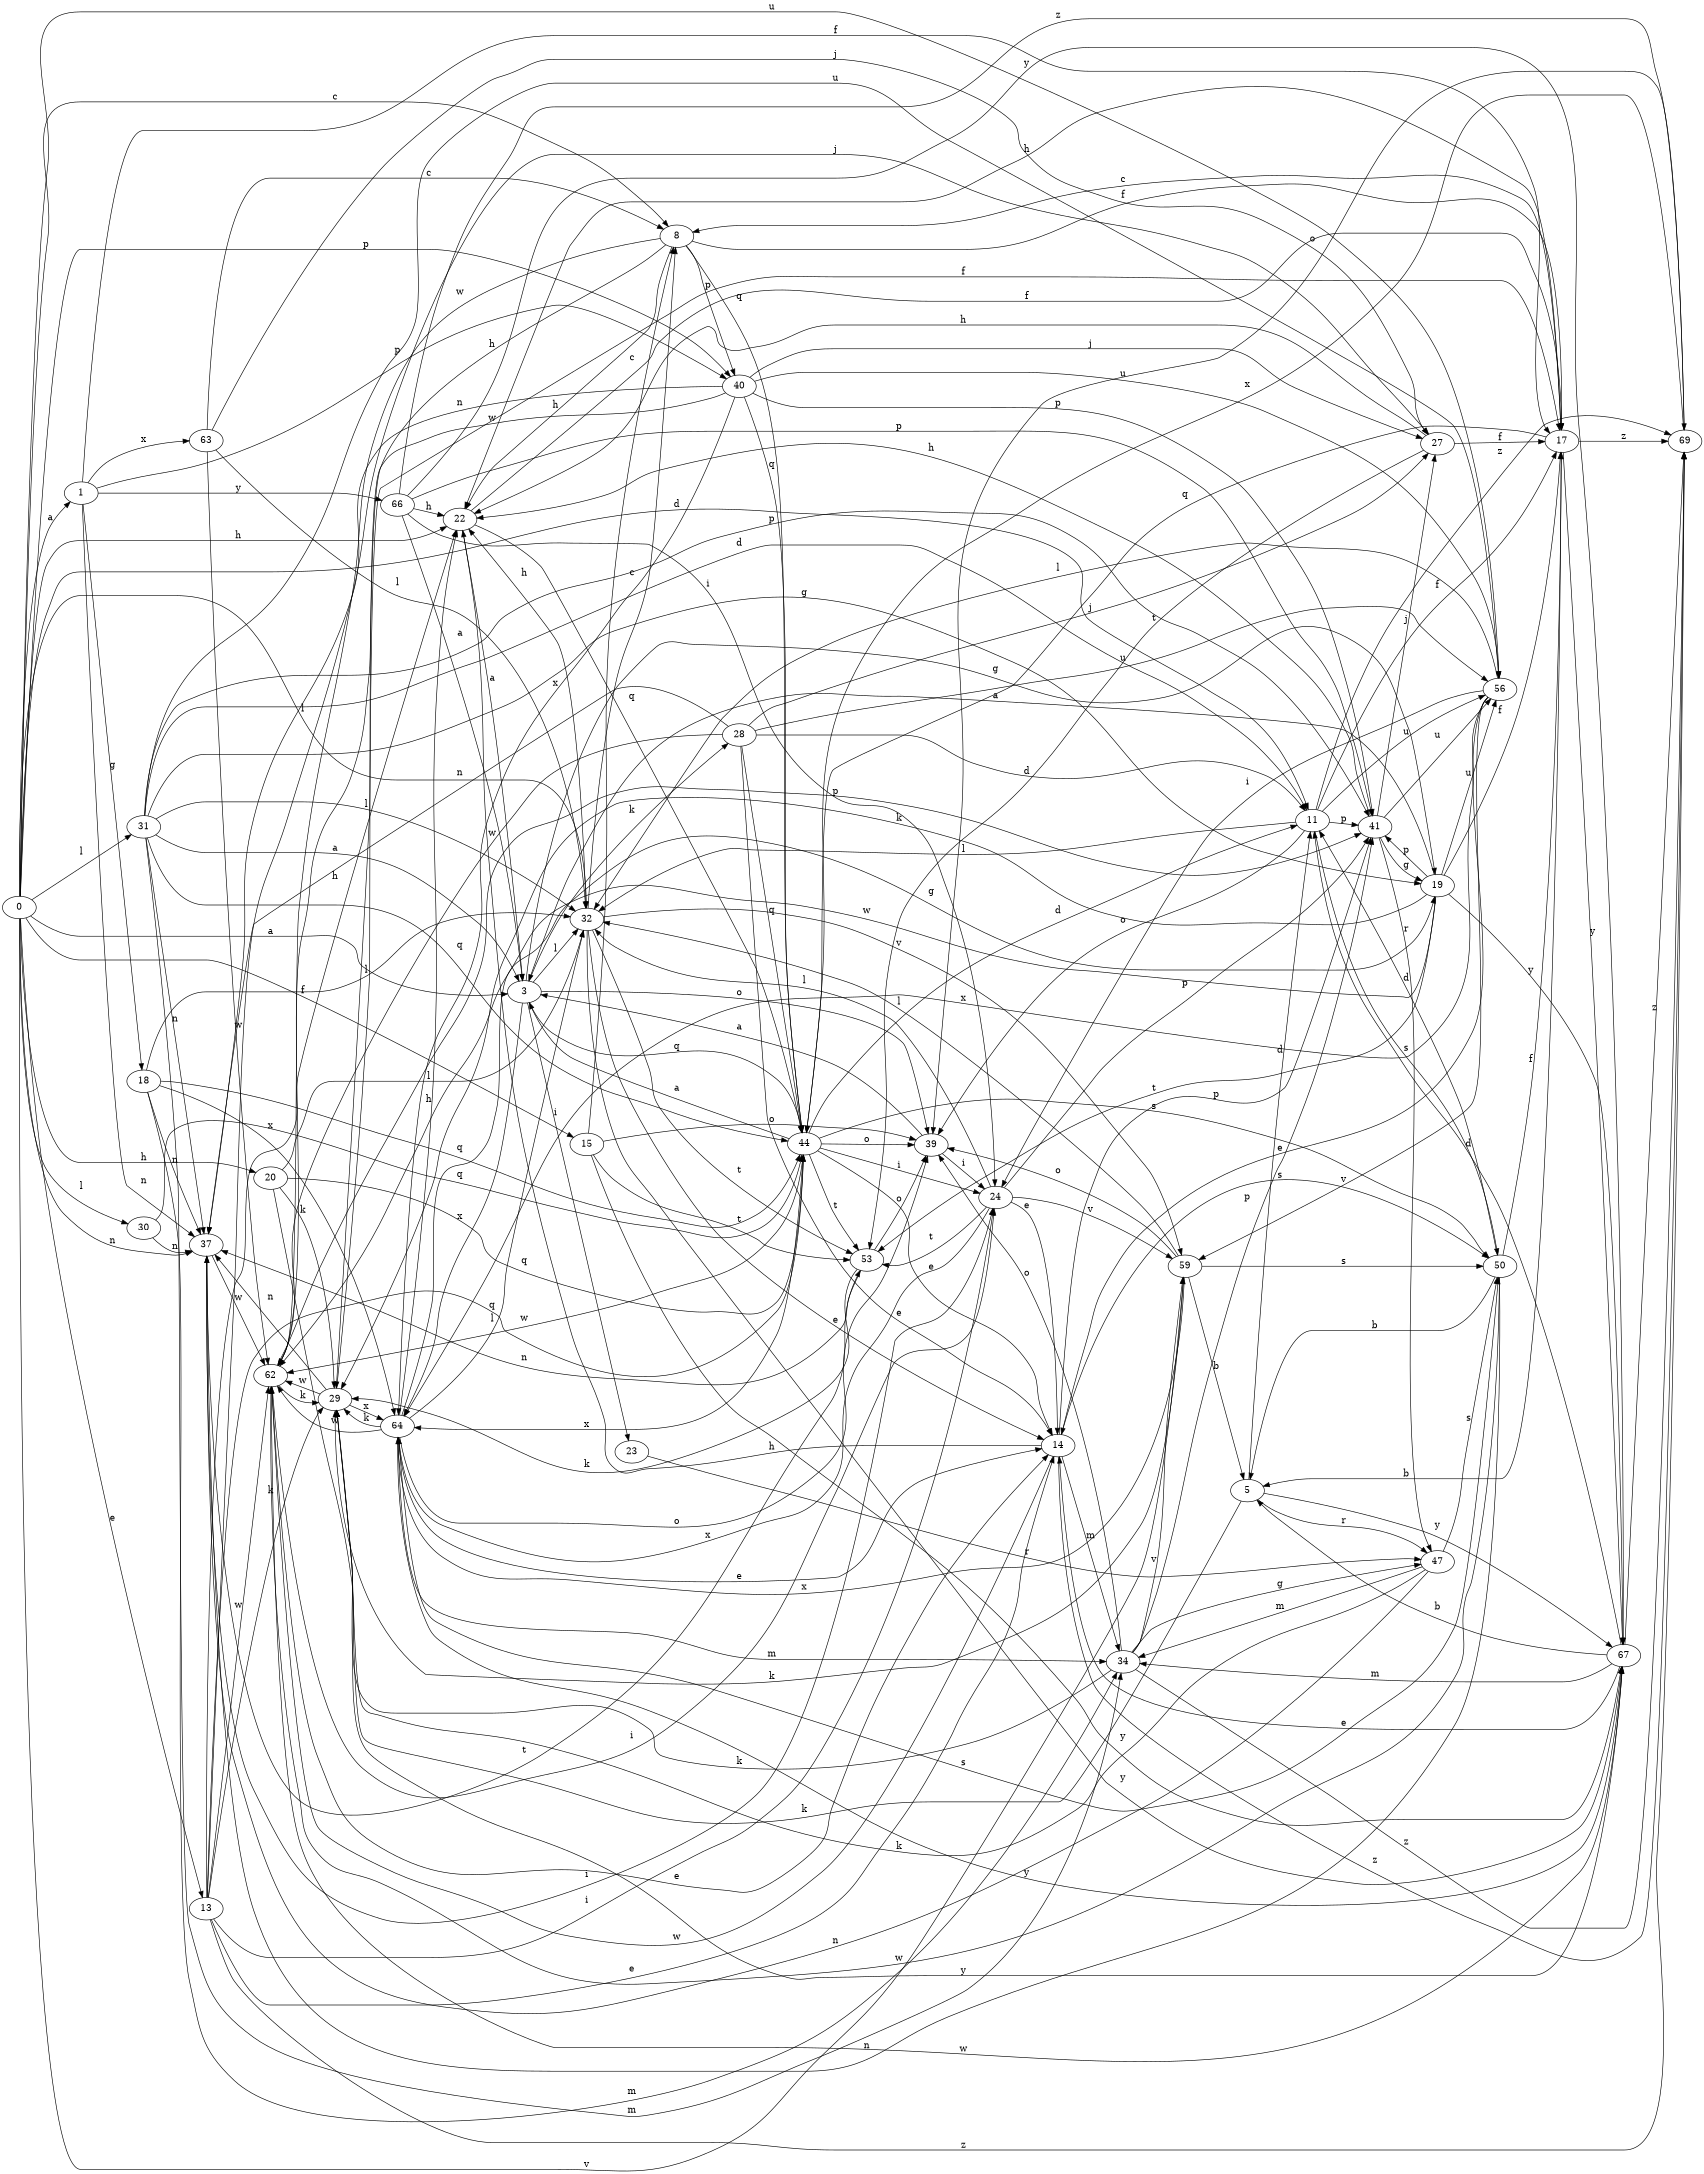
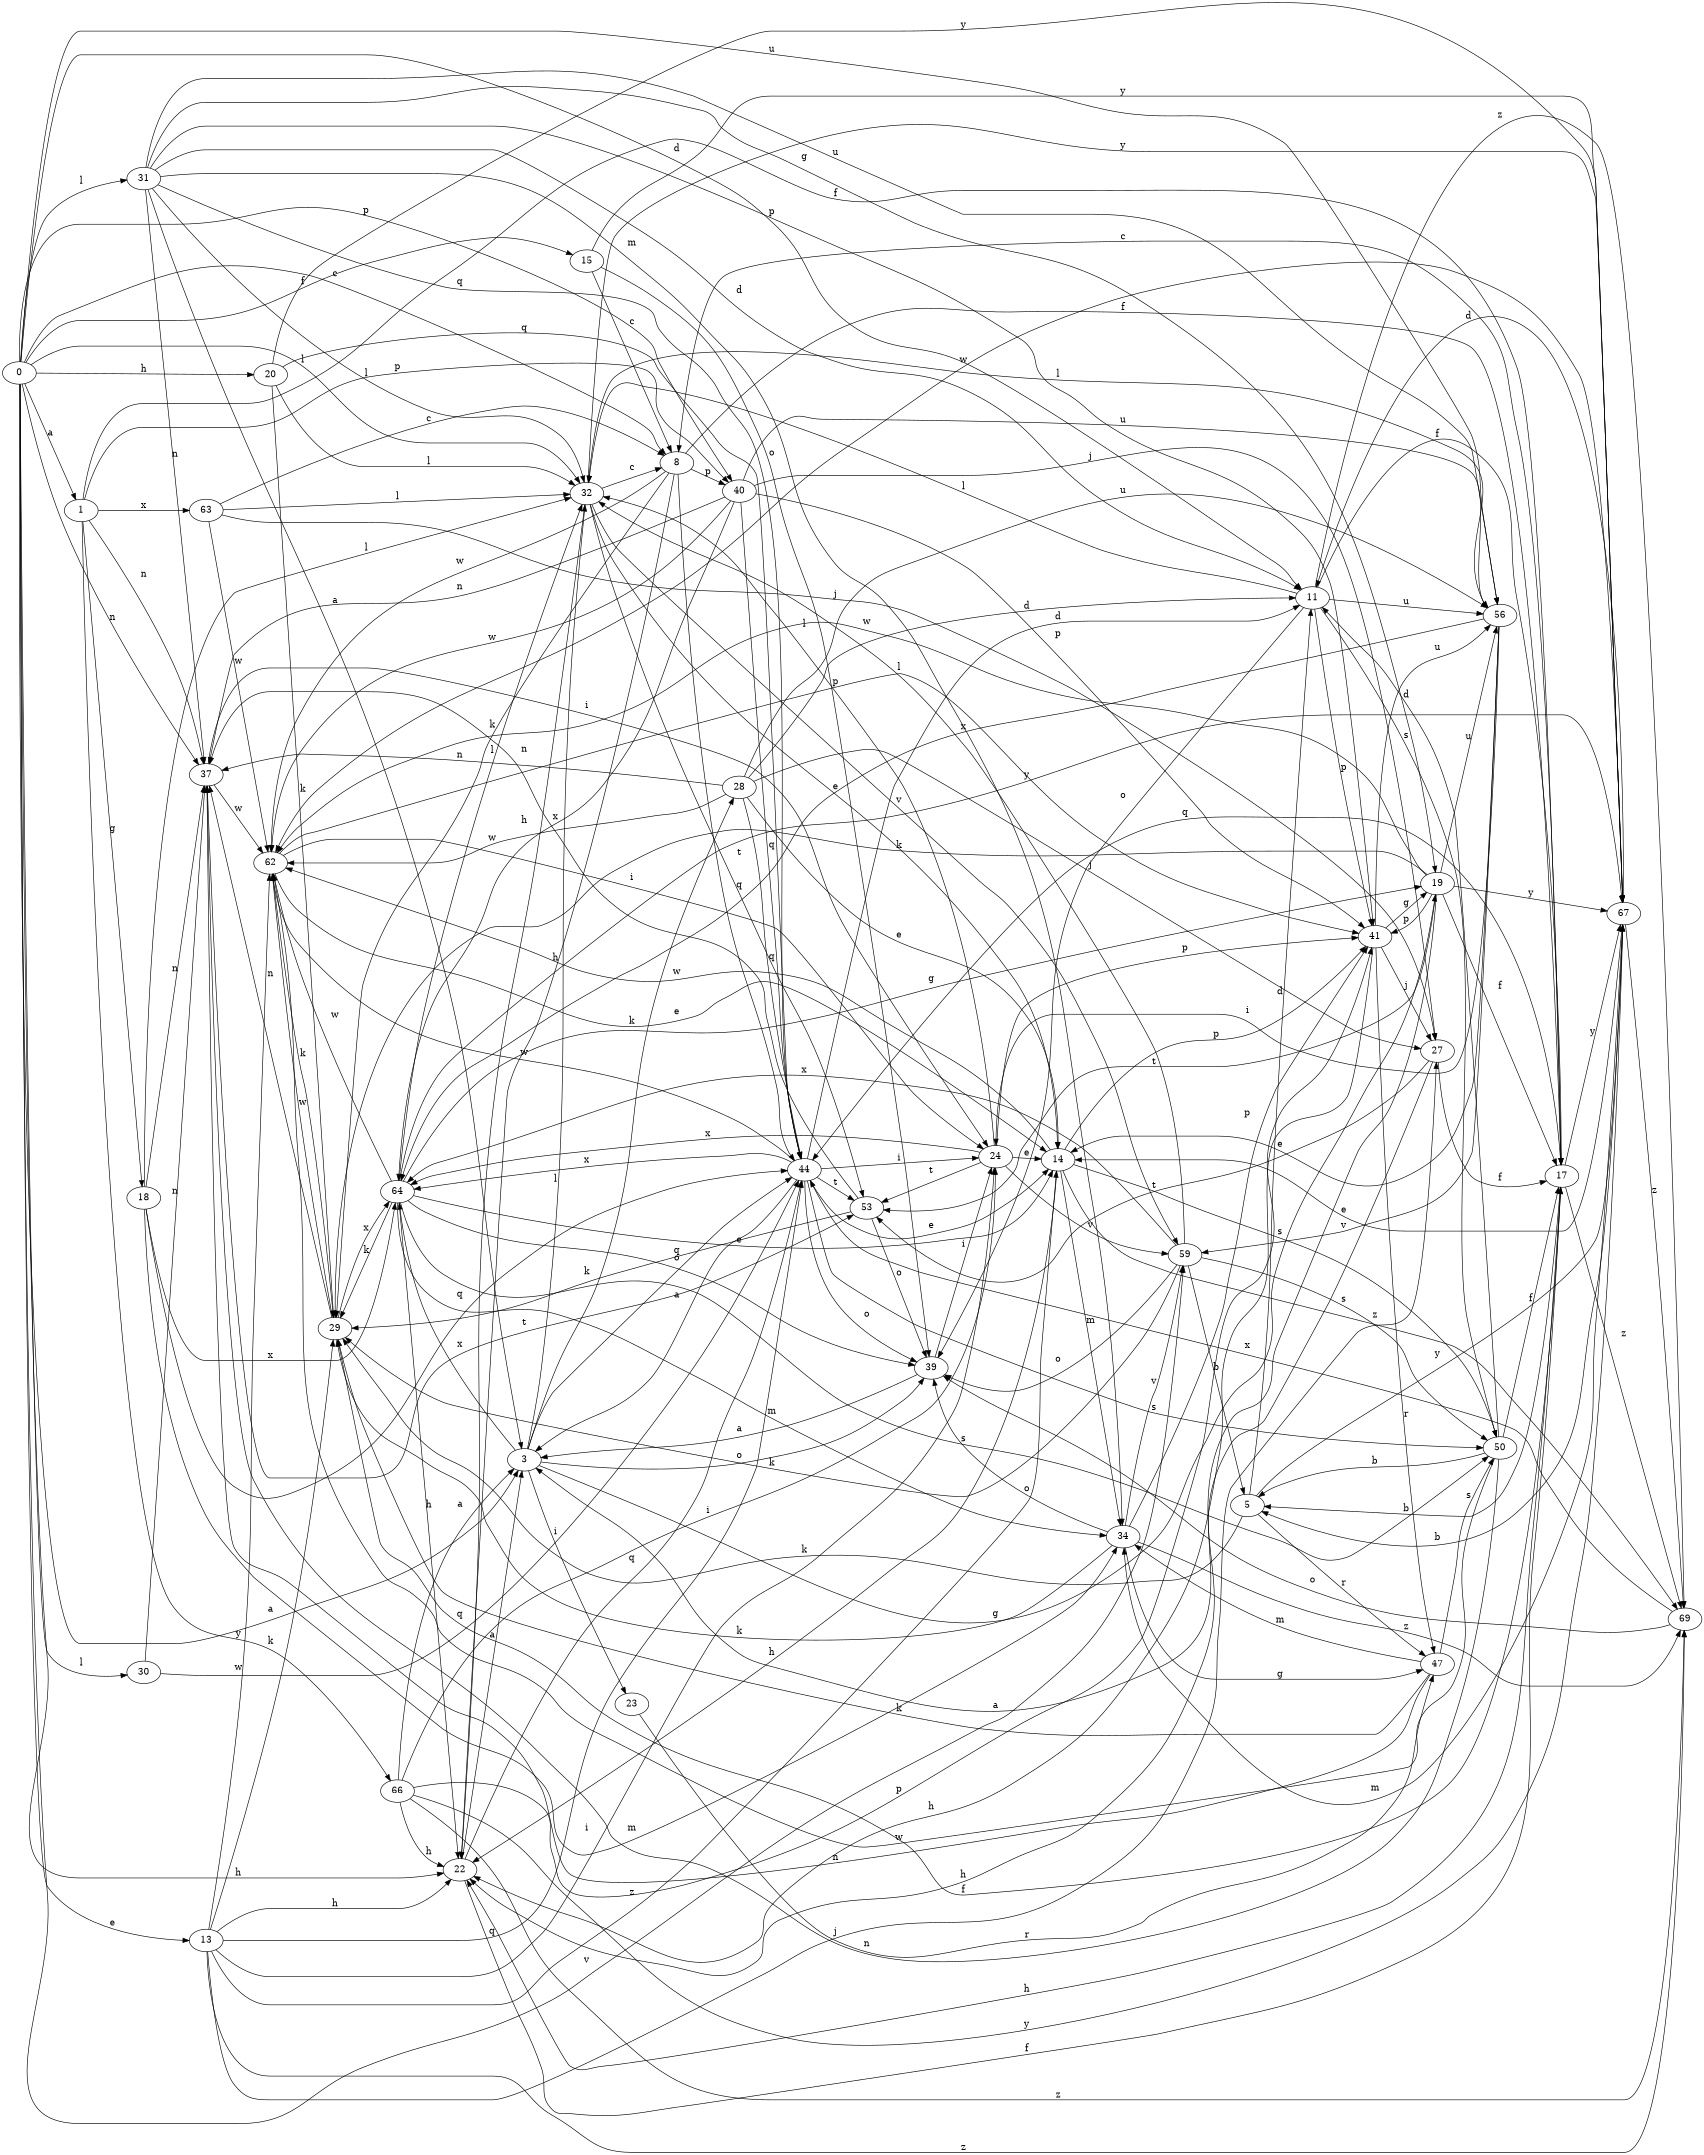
(492, 345) -> (492, 725)
(712, 1221) -> none
(632, 1969) -> (632, 1893)
